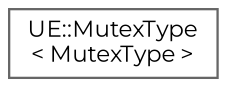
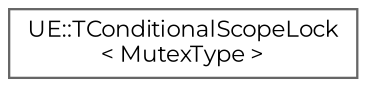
(113, 44) -> (183, 44)
